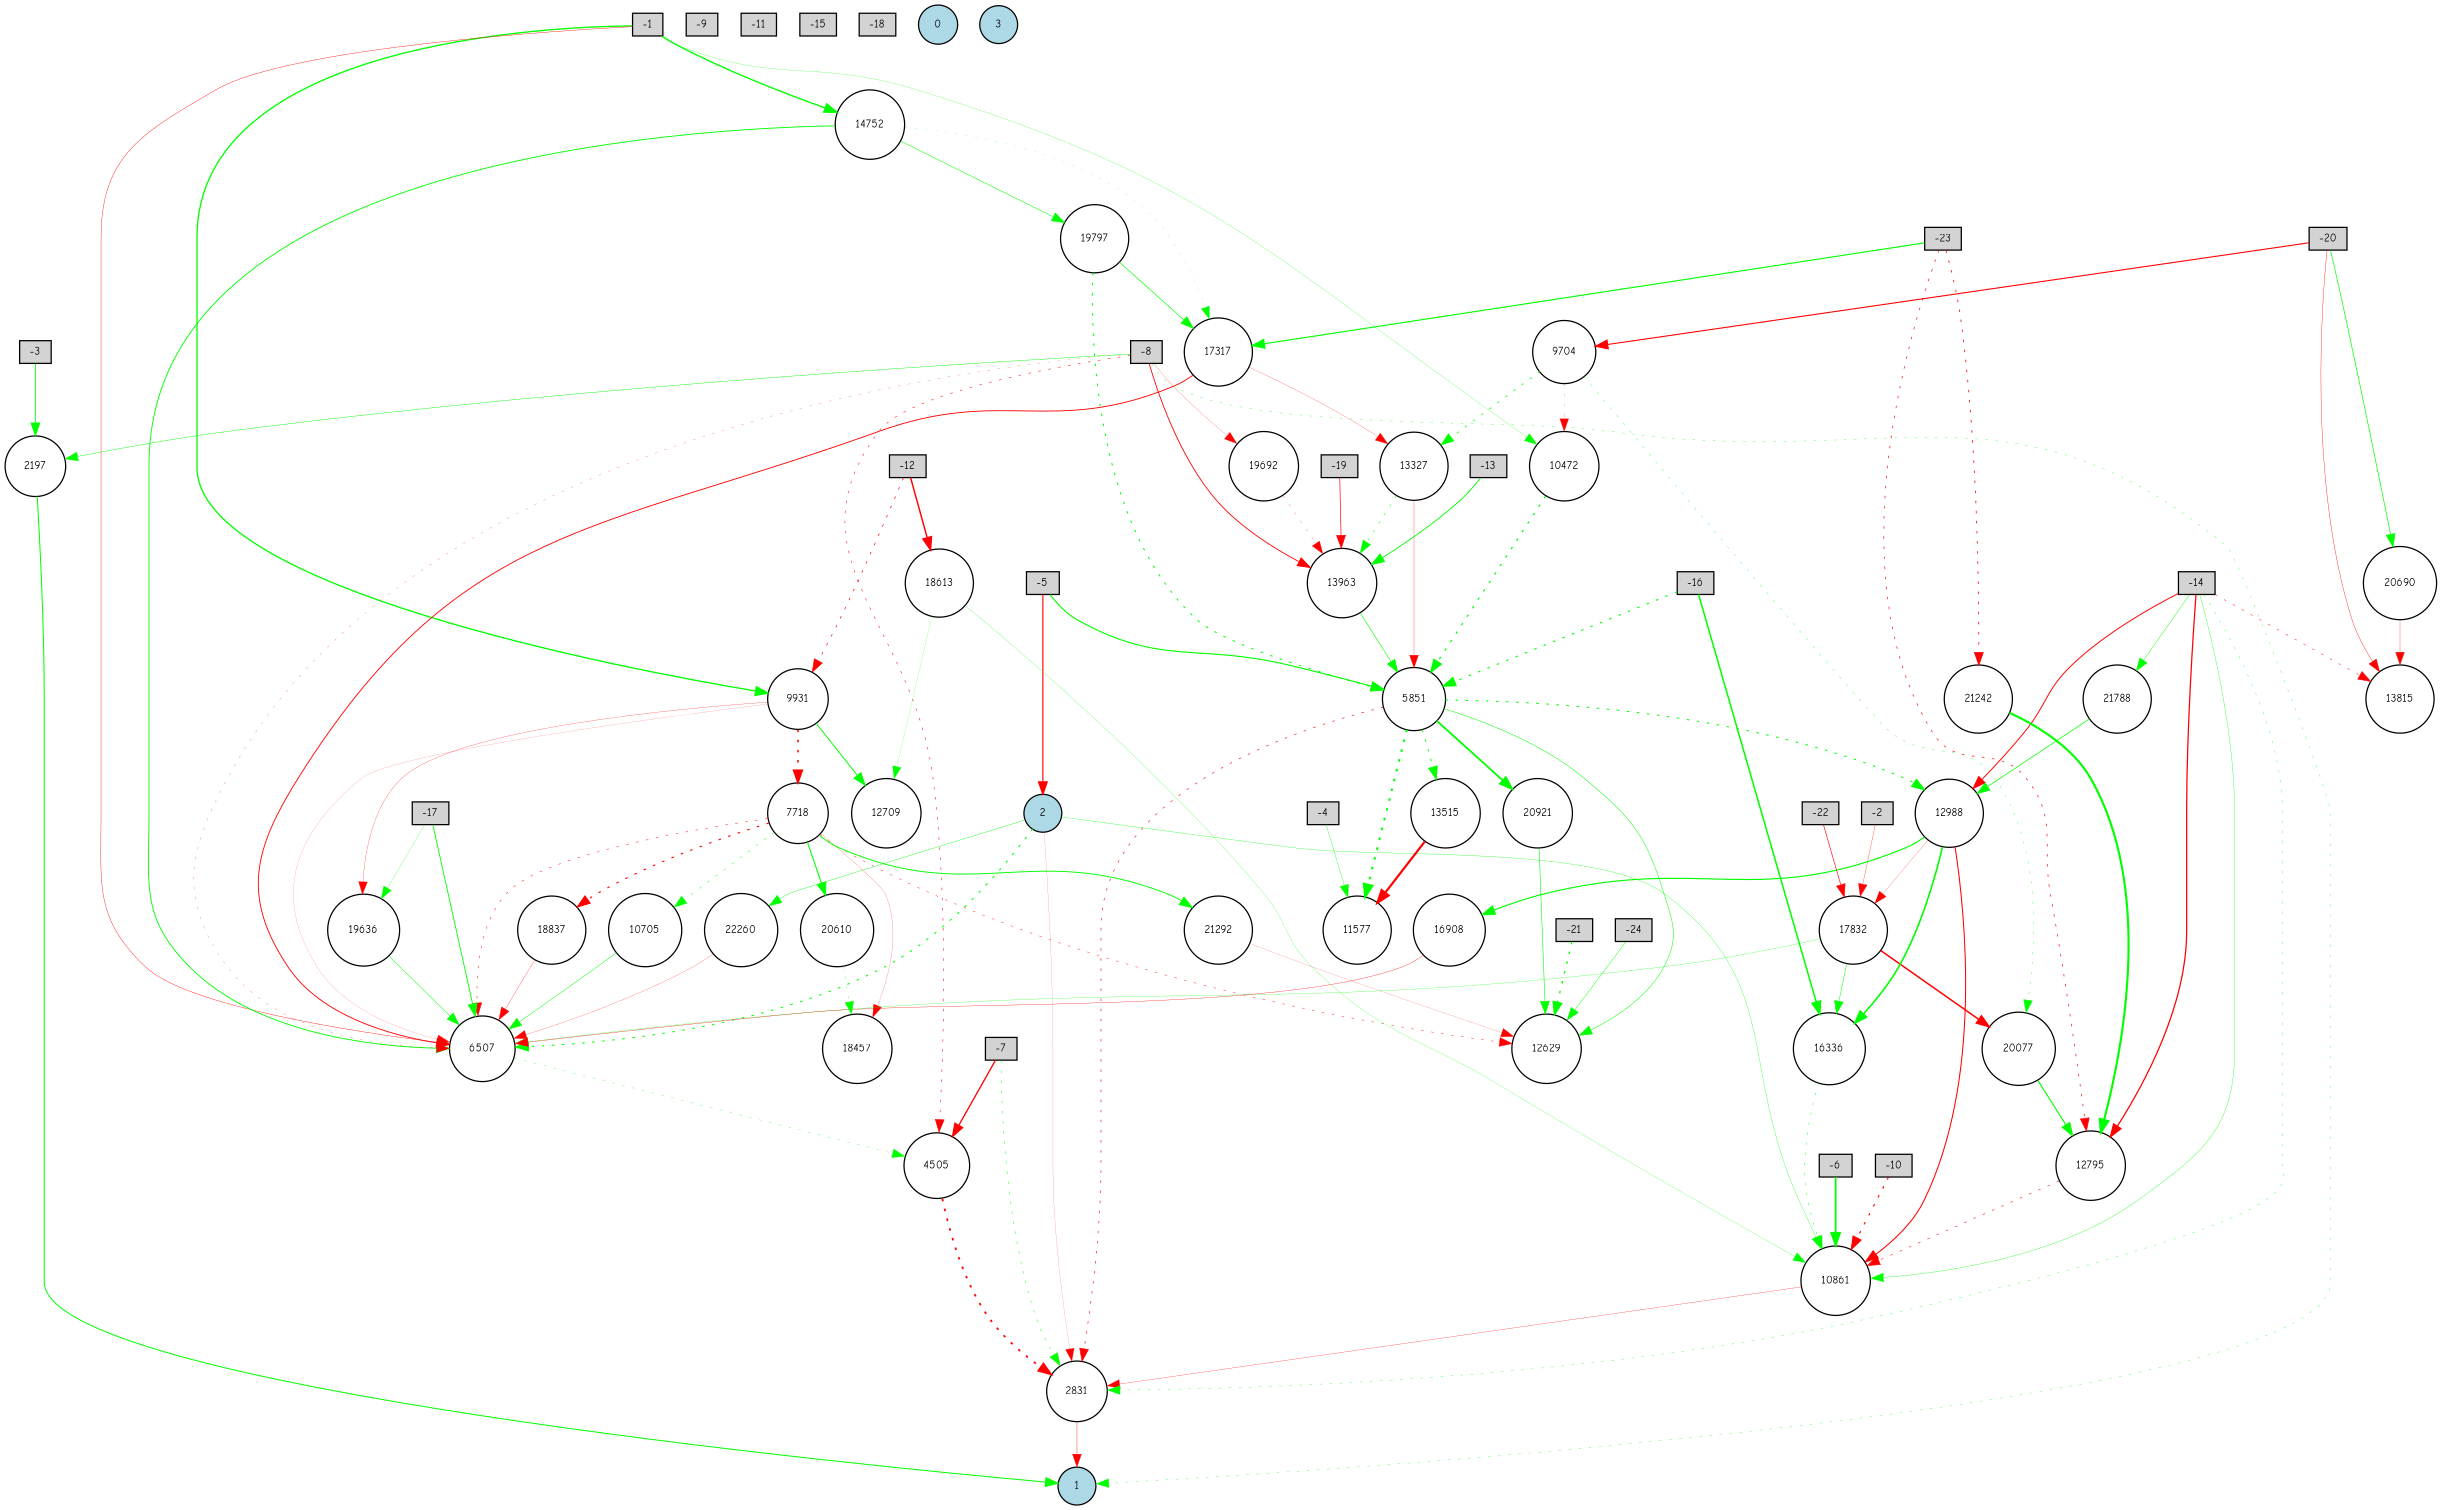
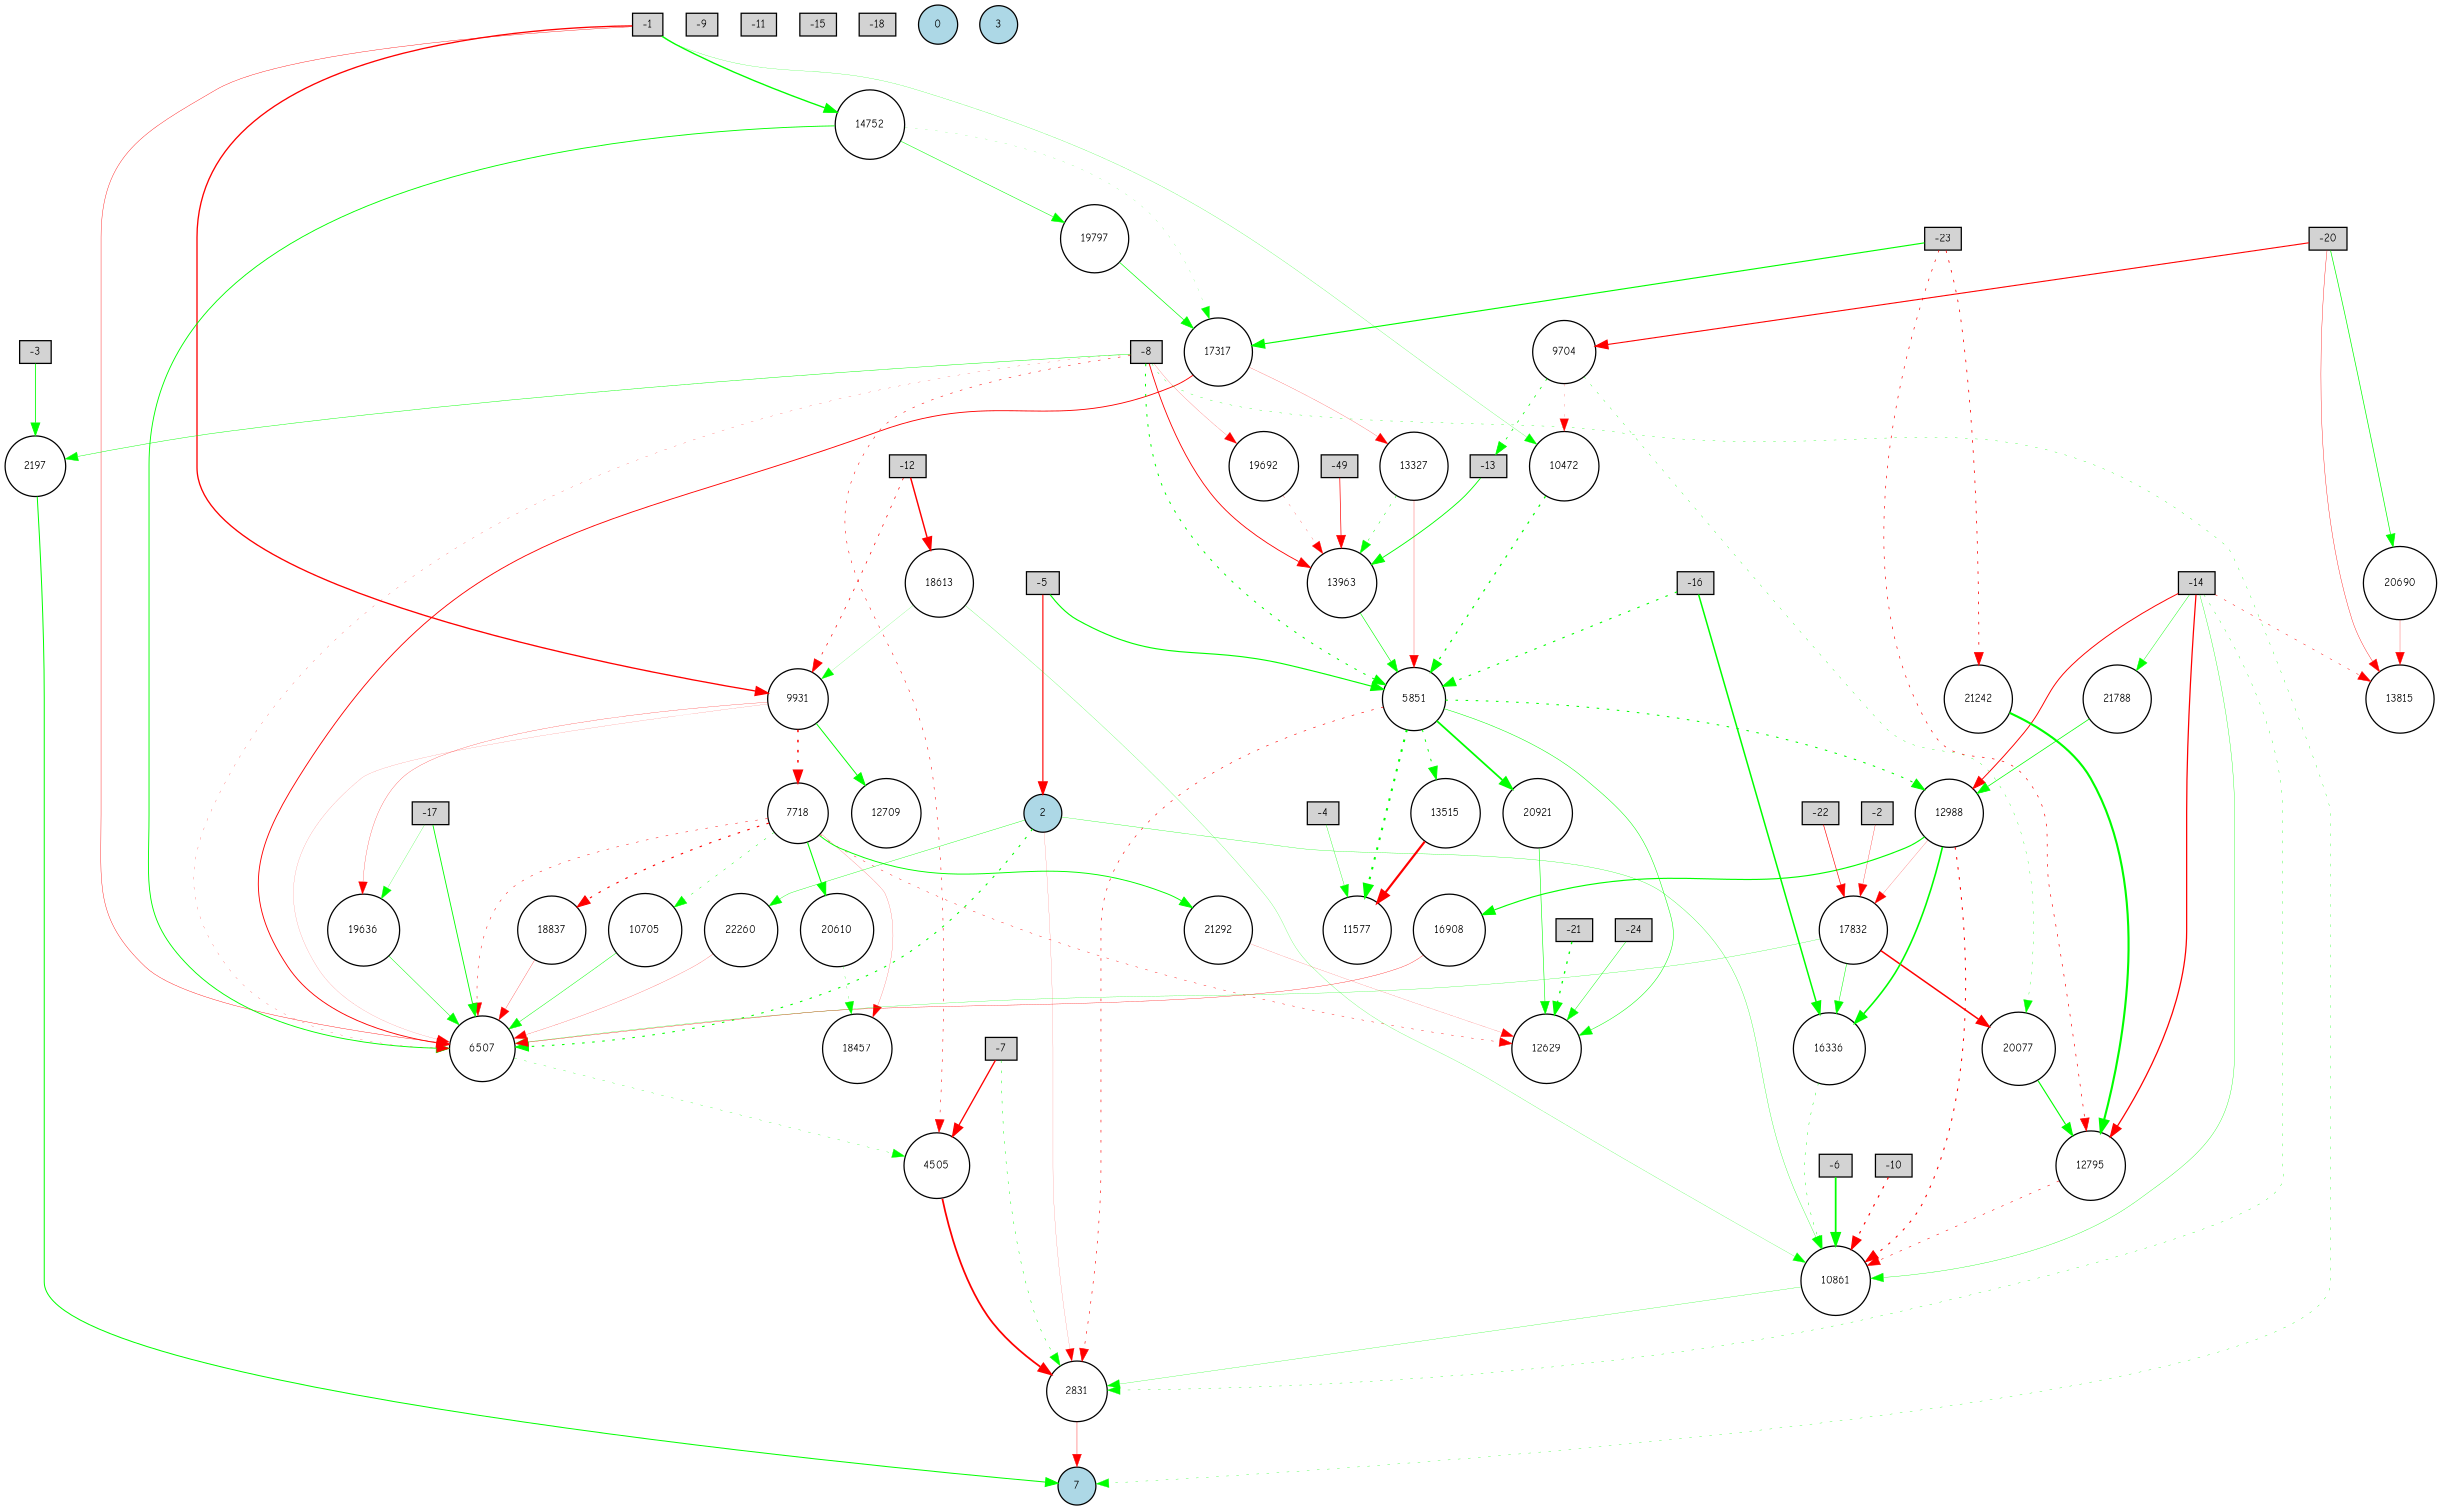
(197, 399) -> (197, 399)
(1496, 404) -> (1525, 411)
(1340, 466) -> (1340, 466)
(1143, 546) -> (1208, 556)
(916, 684) -> (872, 638)
(1961, 1063) -> (1961, 1063)
(974, 1293) -> (974, 1293)
(1460, 1335) -> (1460, 1335)
(1077, 1486) -> (1077, 1486)
